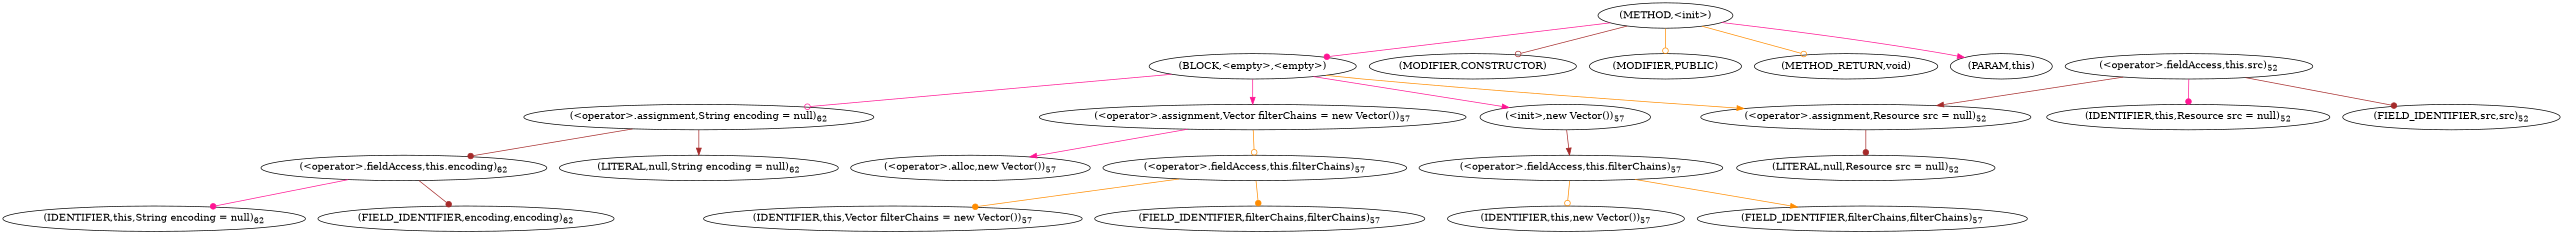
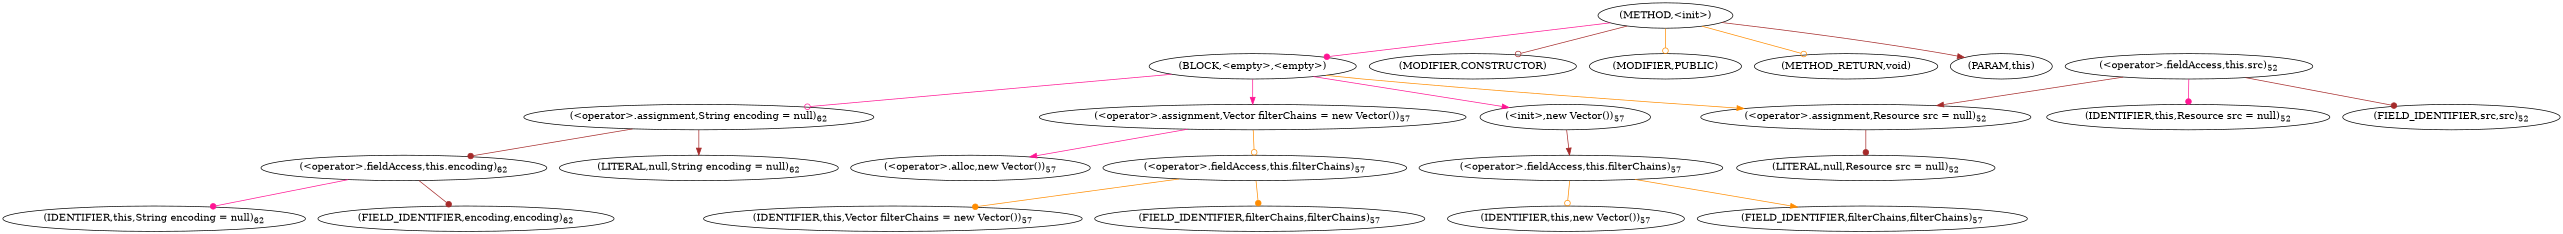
(1840, 38) -> (1840, 38)
